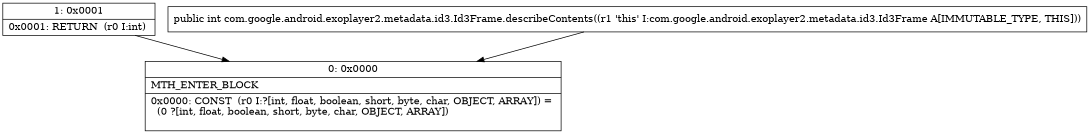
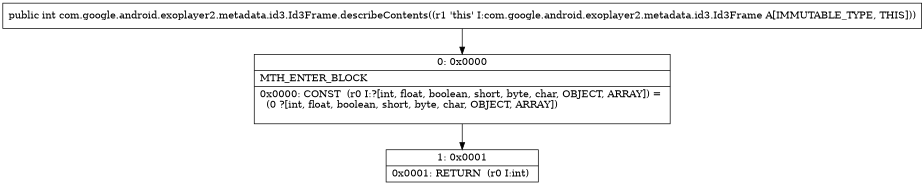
(179, 47) -> (462, 133)
